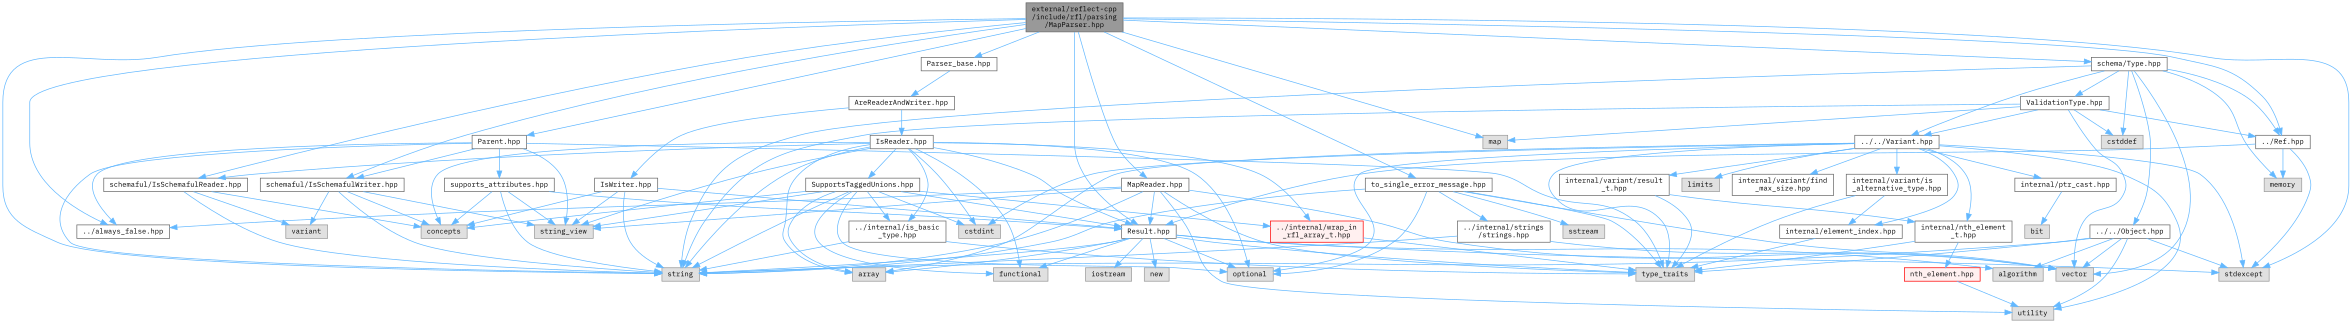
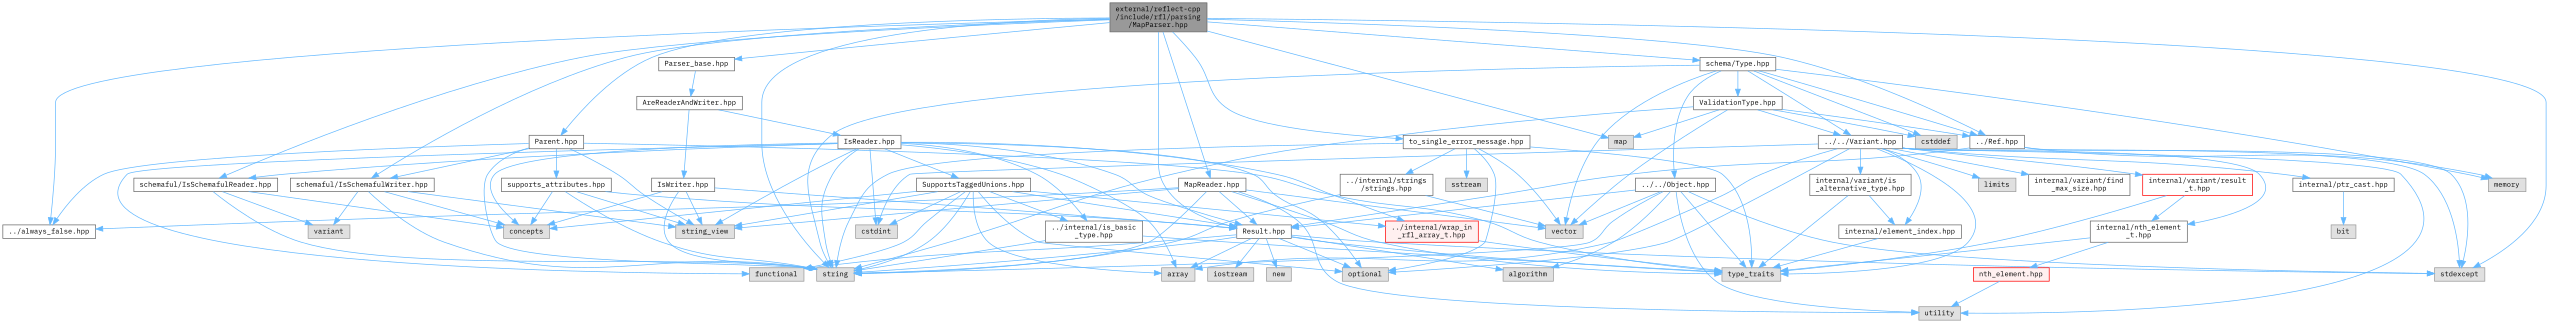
(1614, 185) -> (2198, 185)
none -> (1459, 209)
